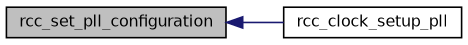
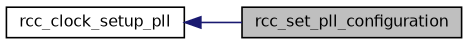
(263, 22) -> (222, 22)
